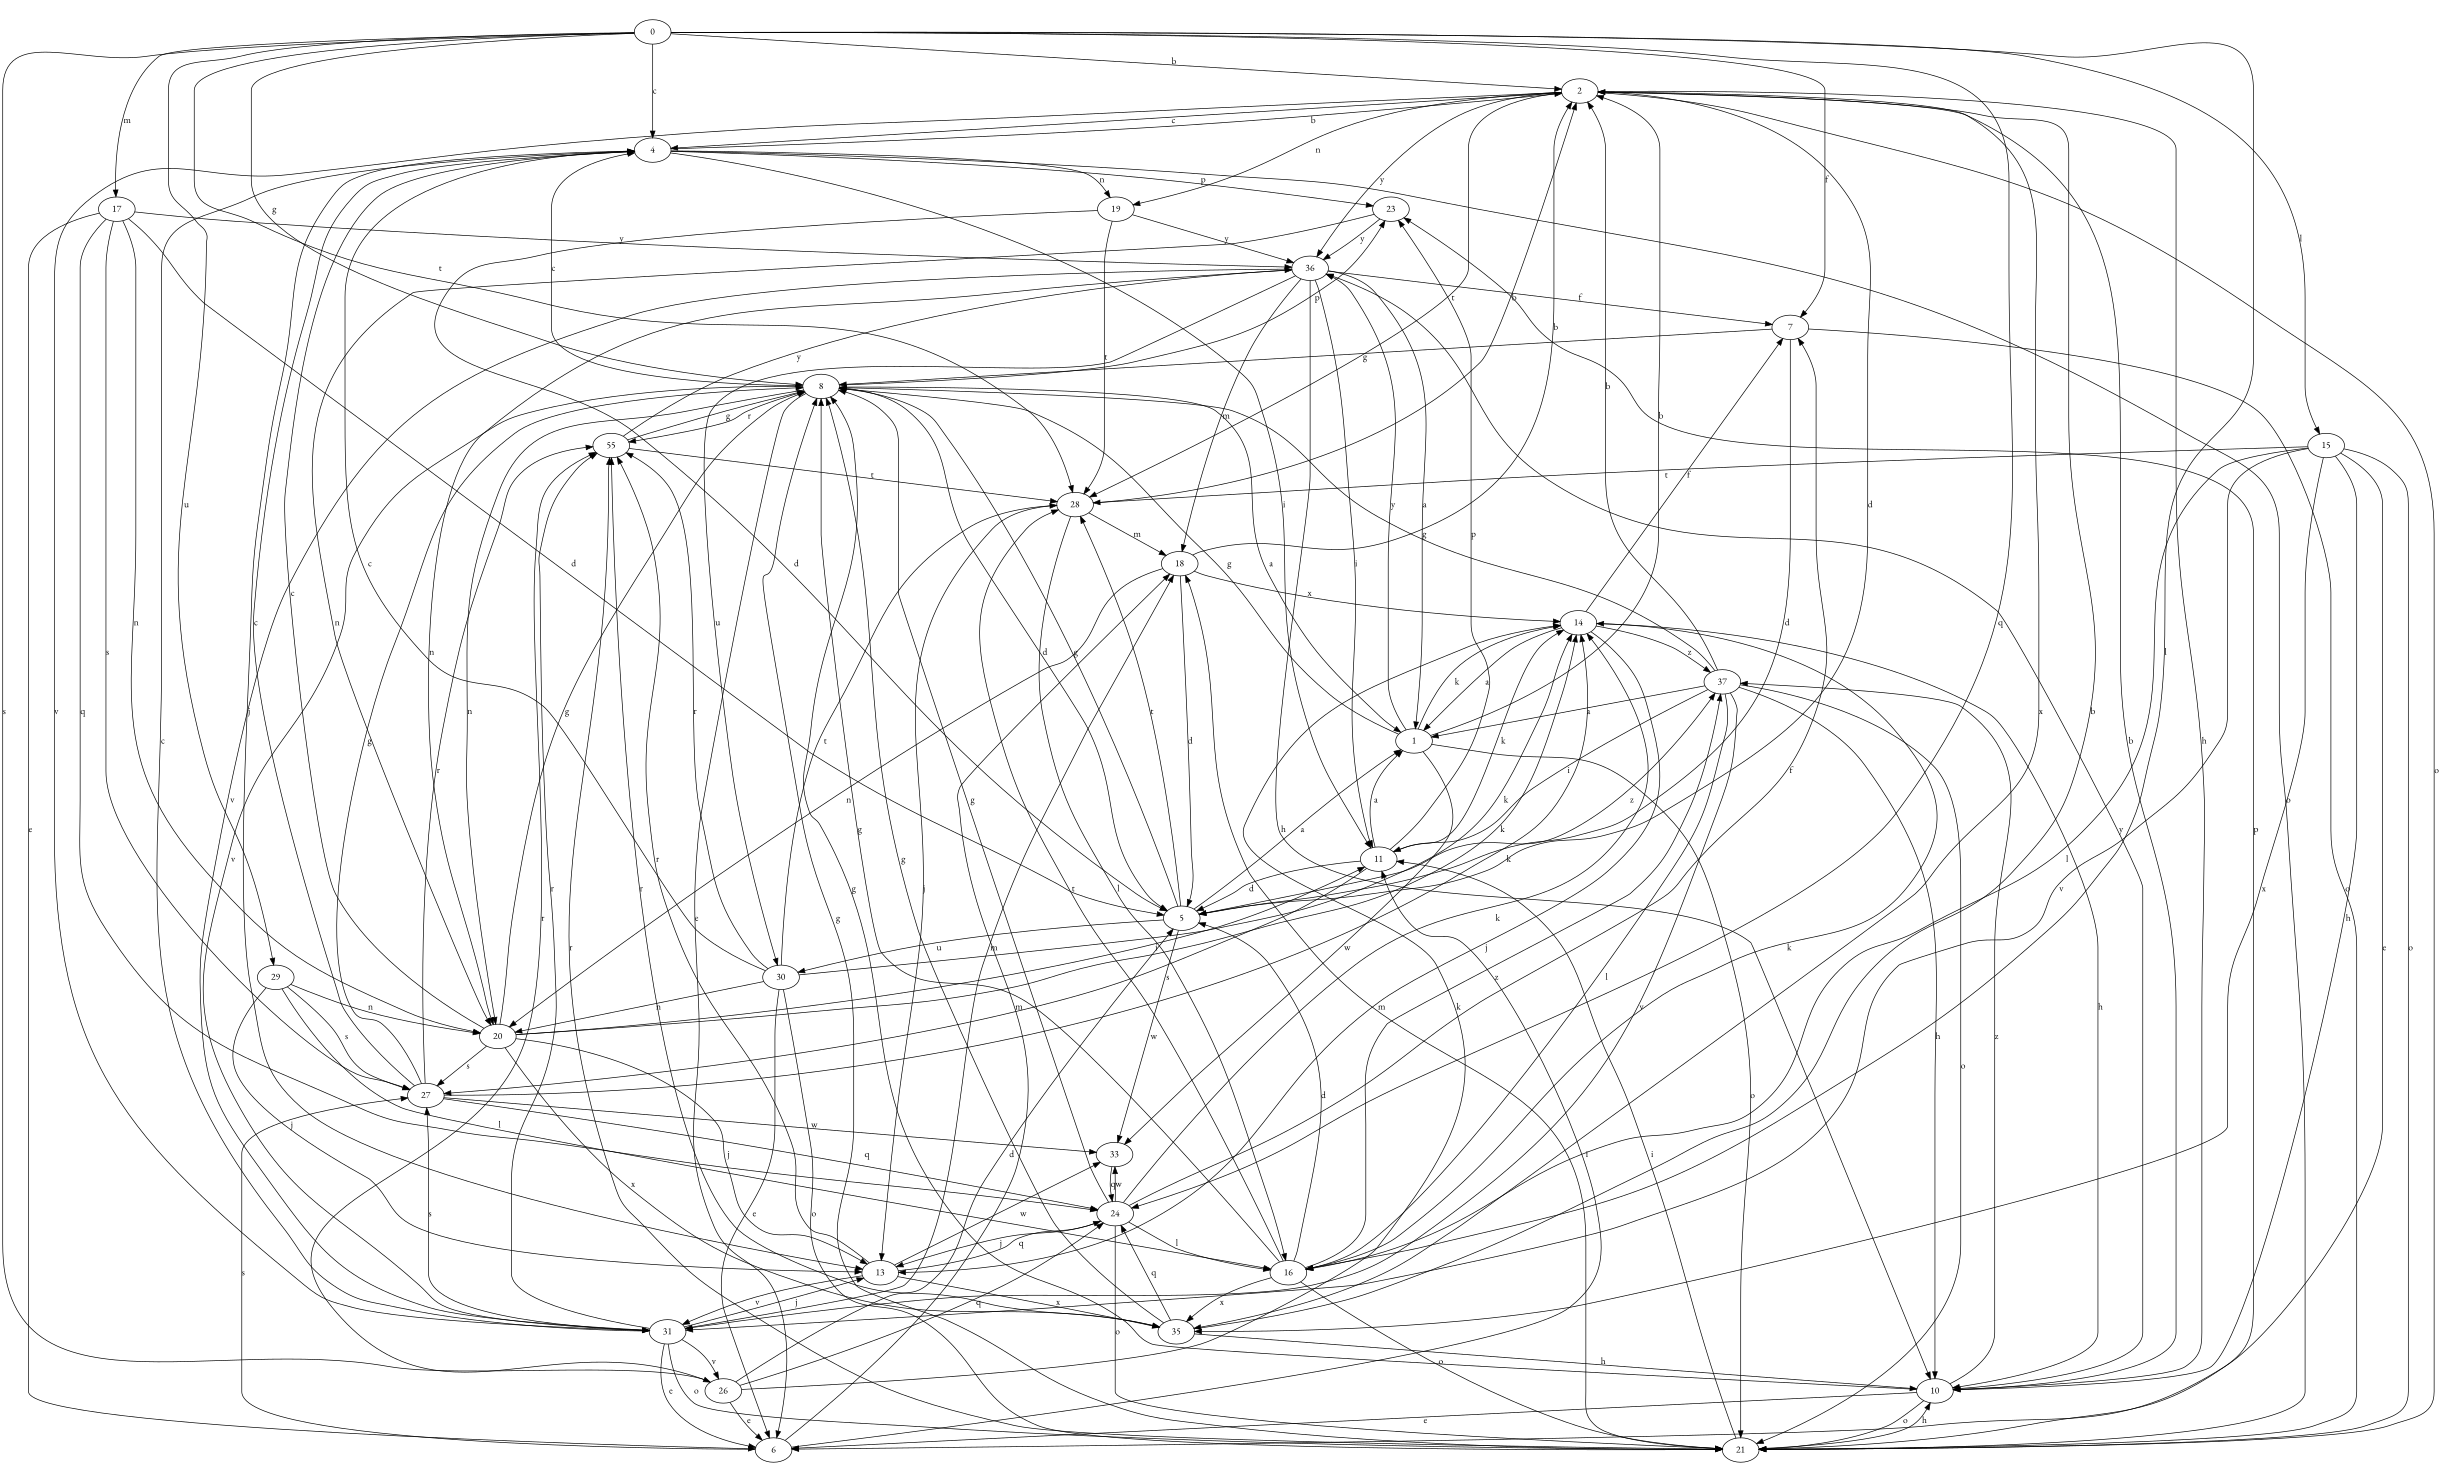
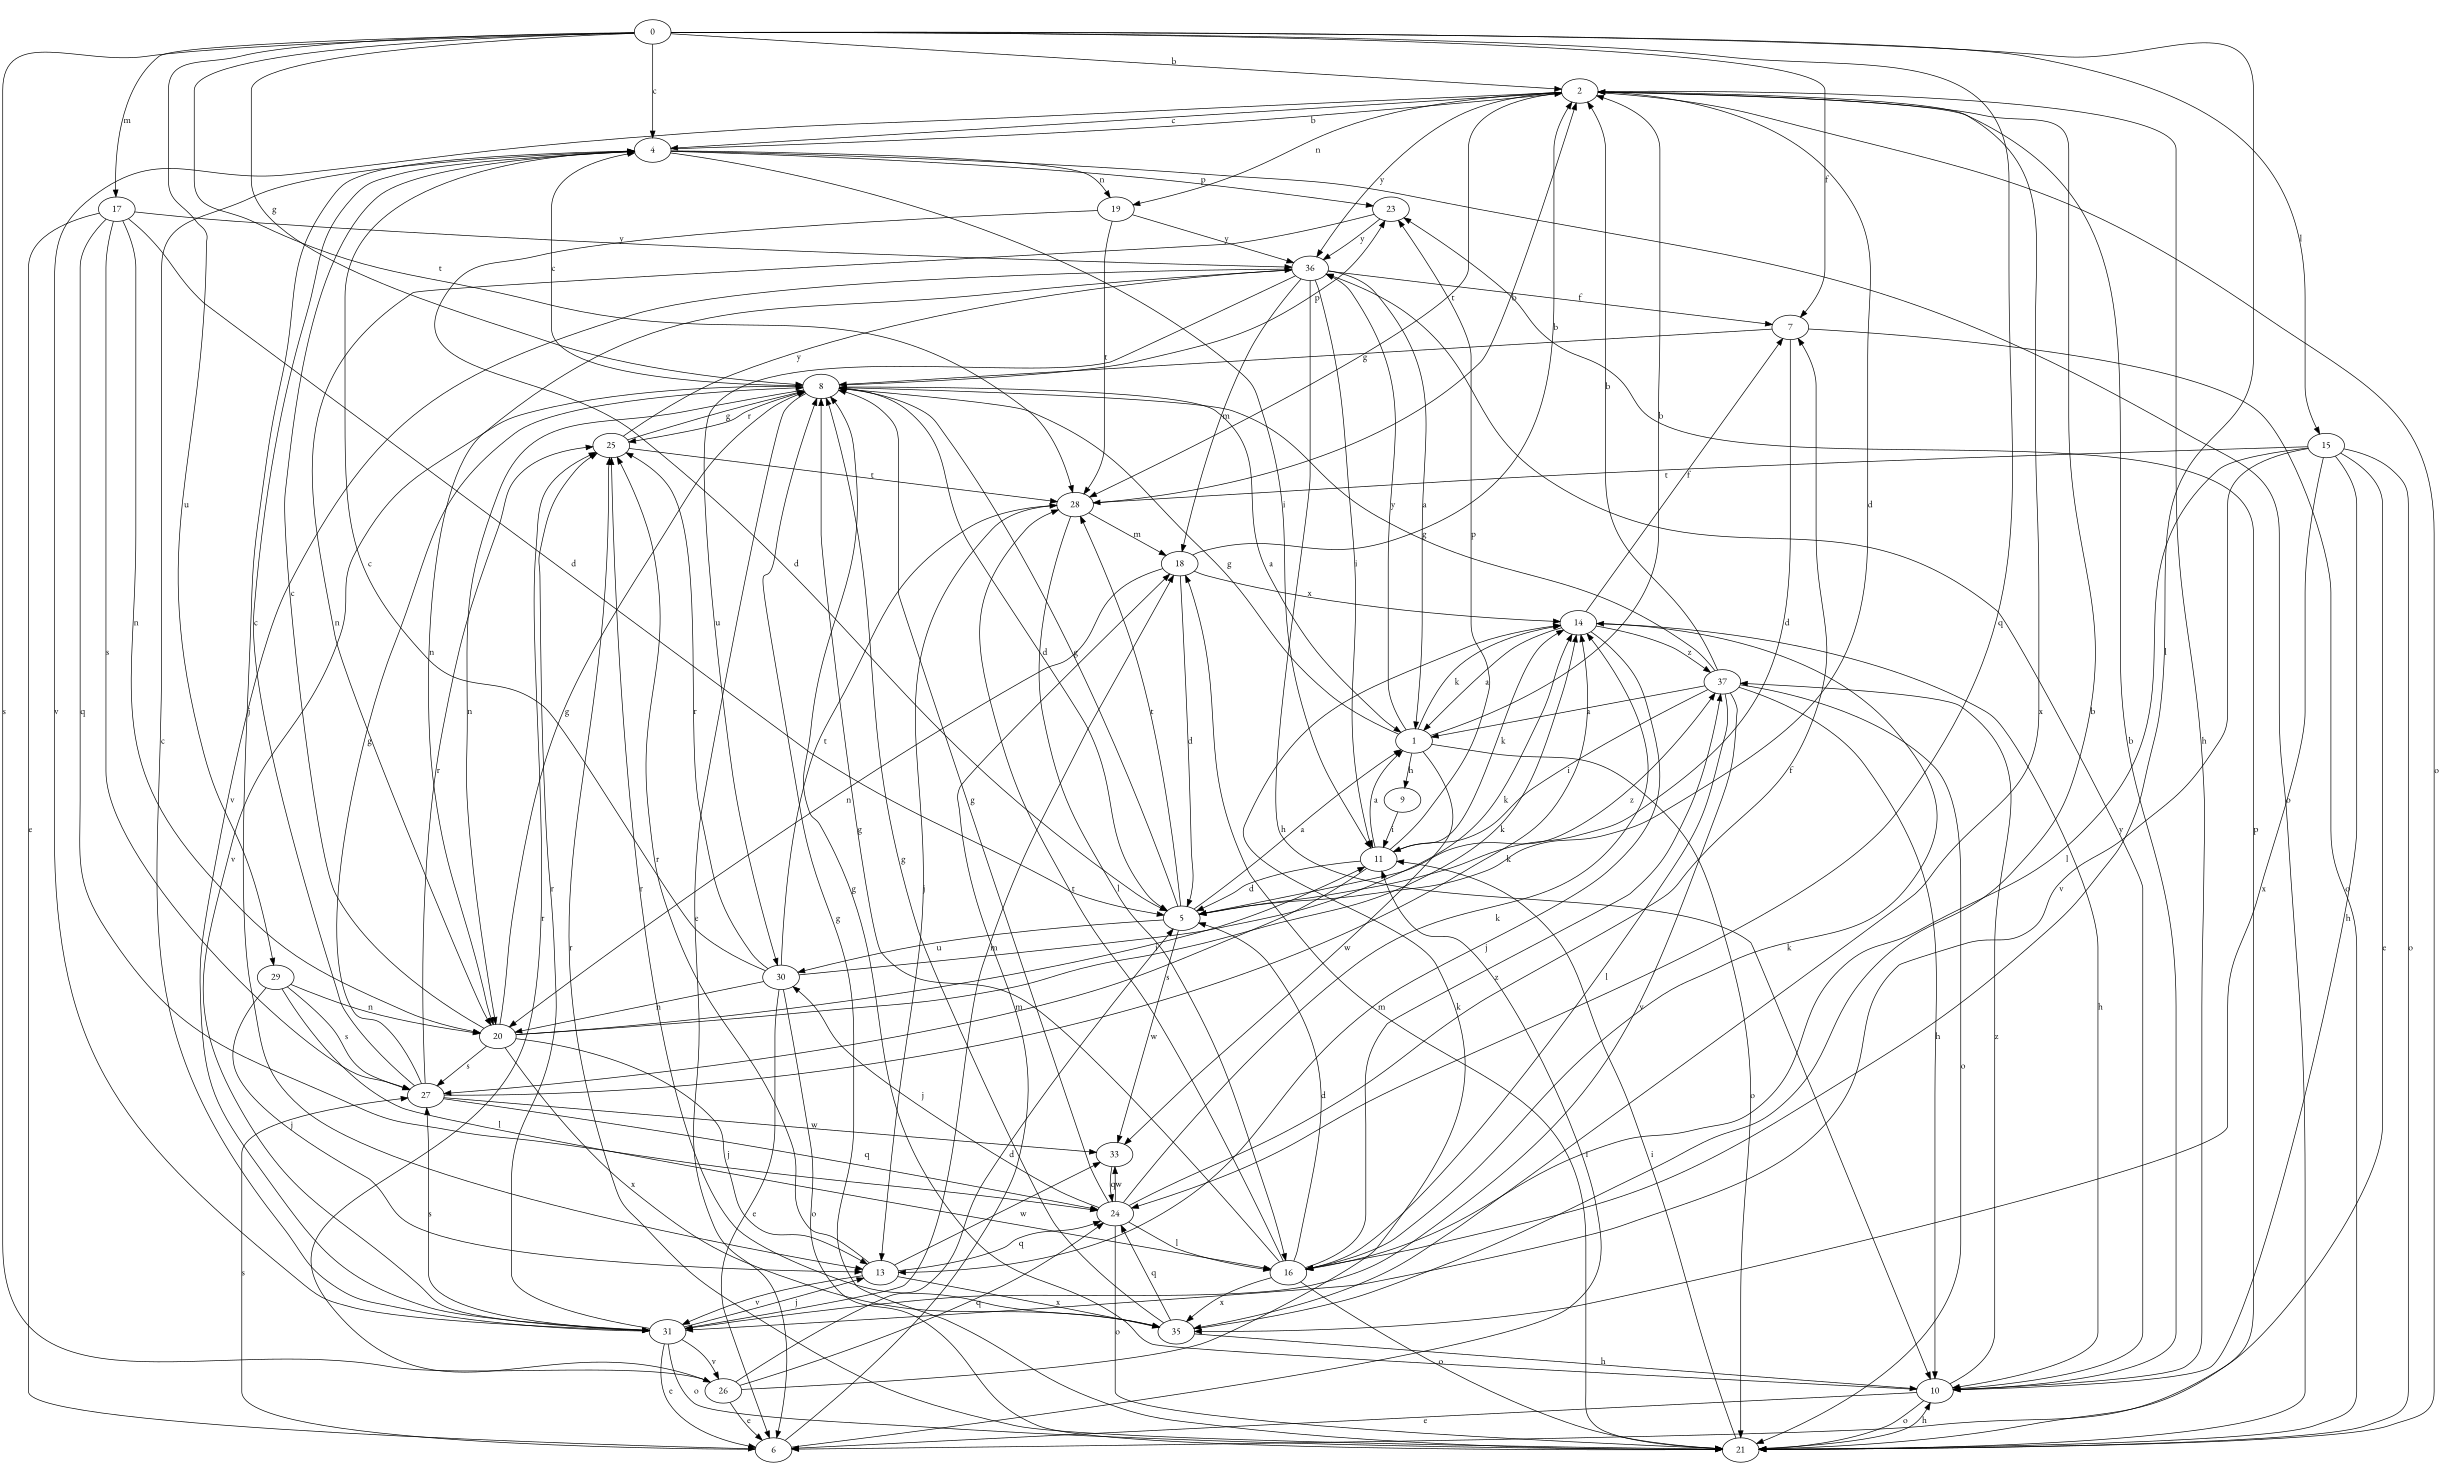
(611, 446) -> (611, 446)
none -> (1402, 800)
(1001, 1238) -> (935, 1116)
